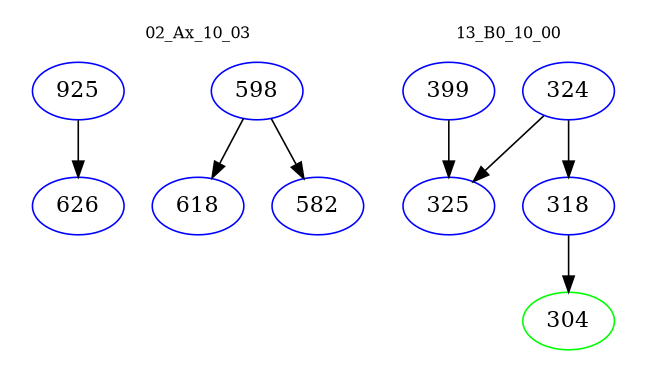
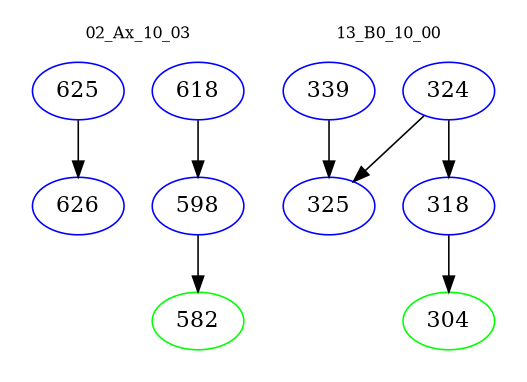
(78, 91) -> (78, 91)
(449, 91) -> (329, 91)
(232, 141) -> (198, 141)
(318, 206) -> (198, 321)
